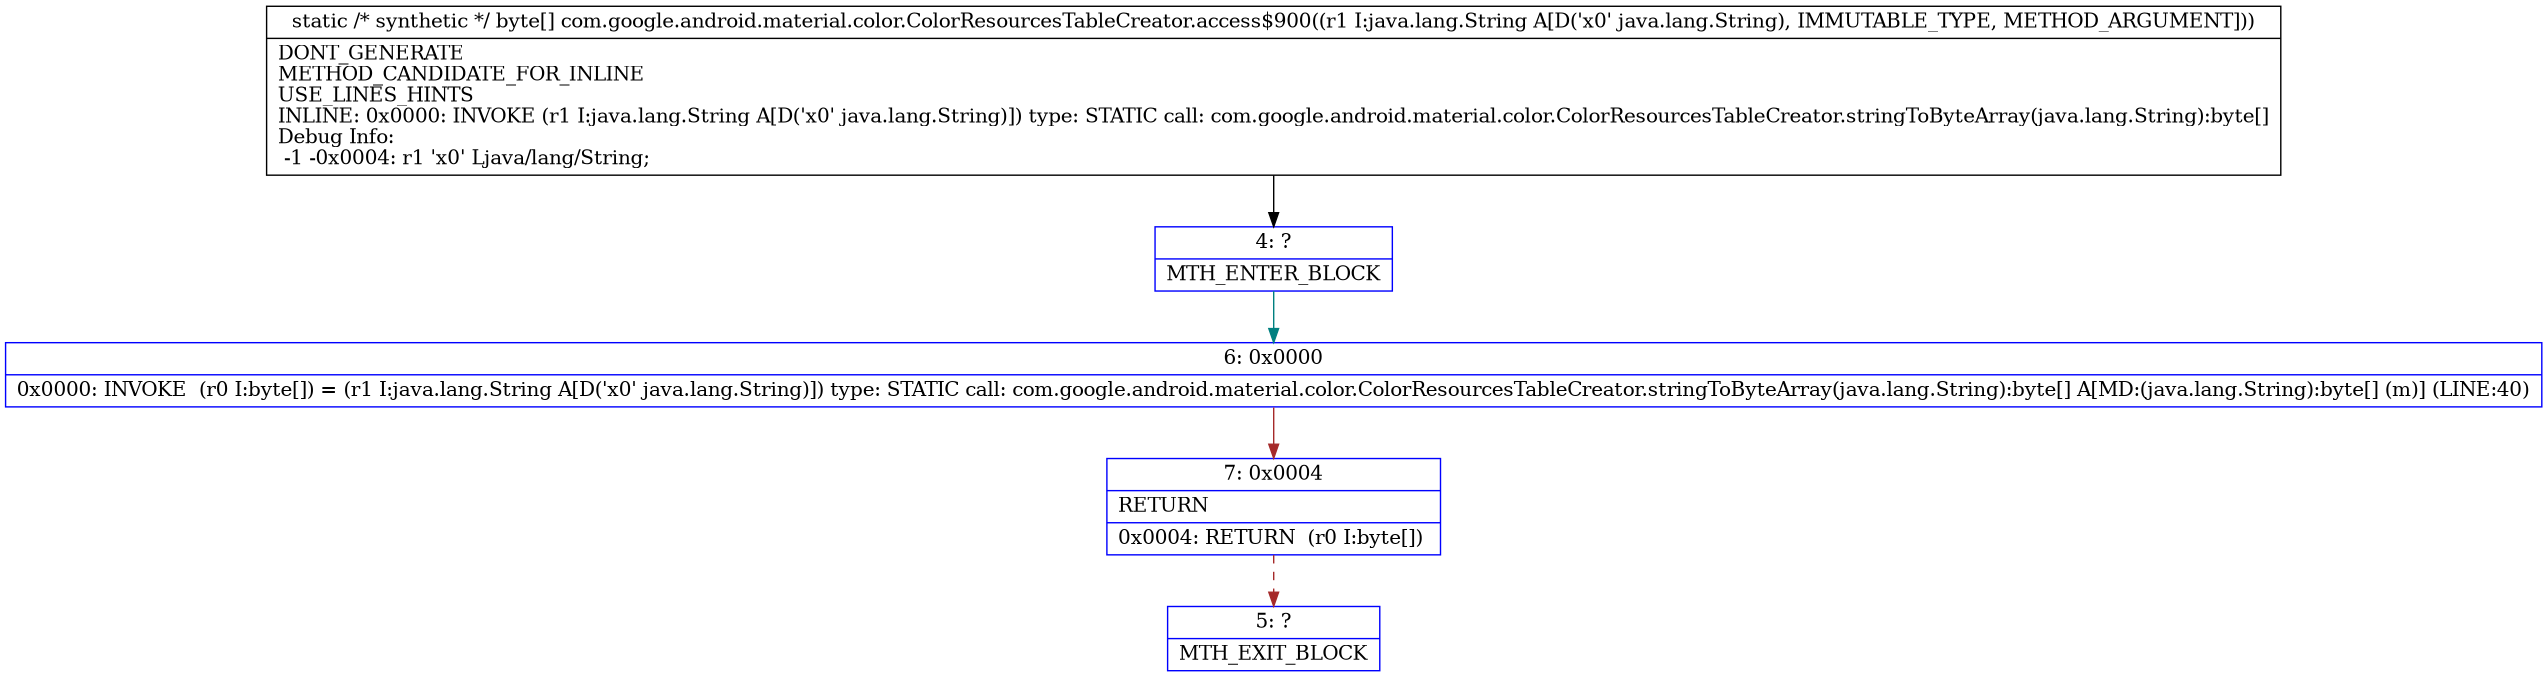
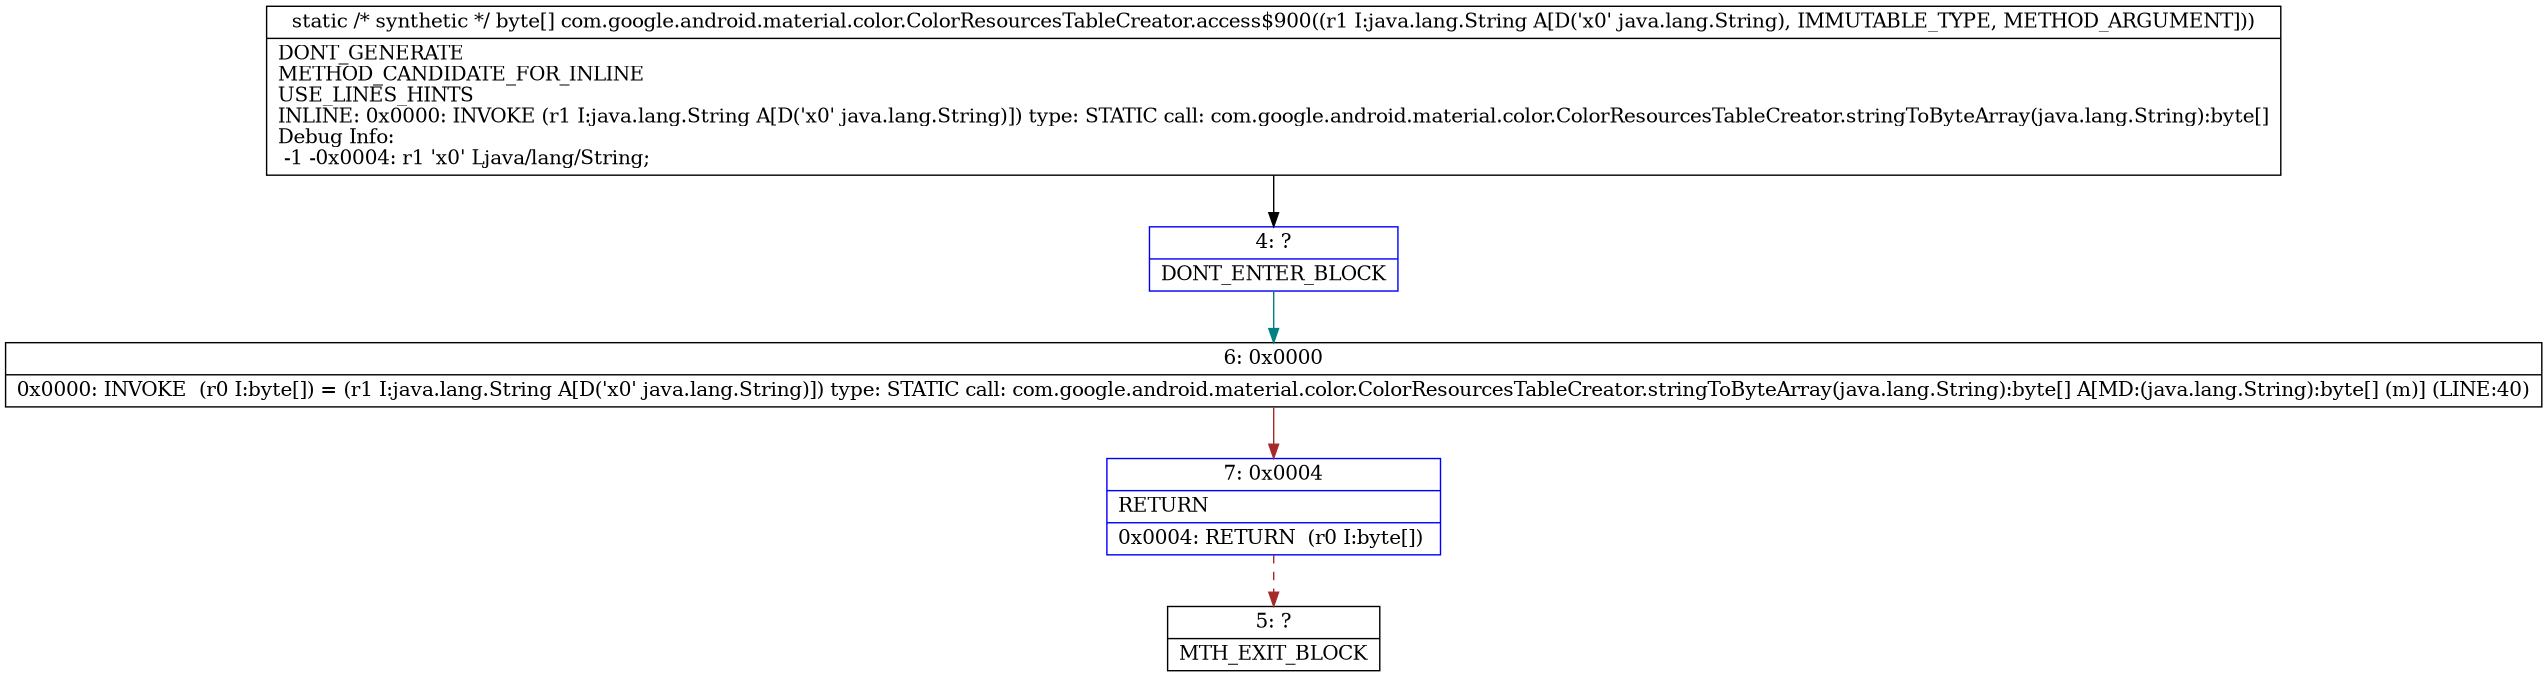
(1274, 274) -> (1274, 274)
(1274, 375) -> (1274, 375)
(1274, 639) -> (1274, 639)
